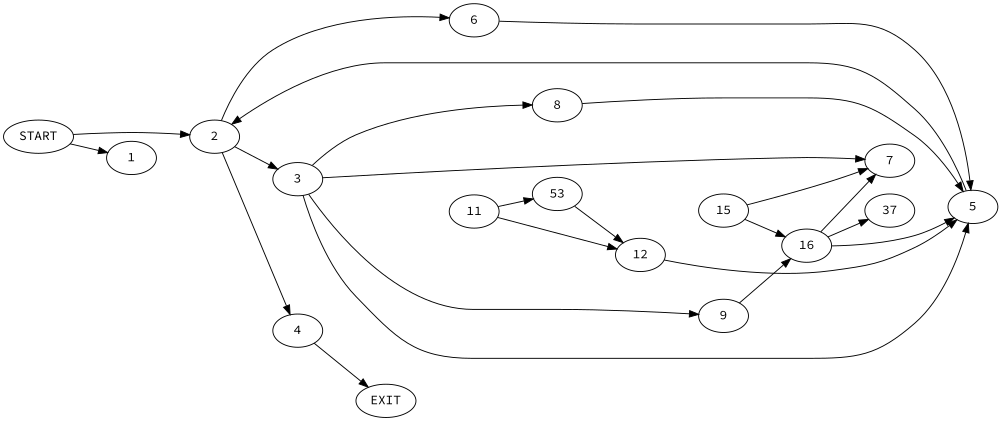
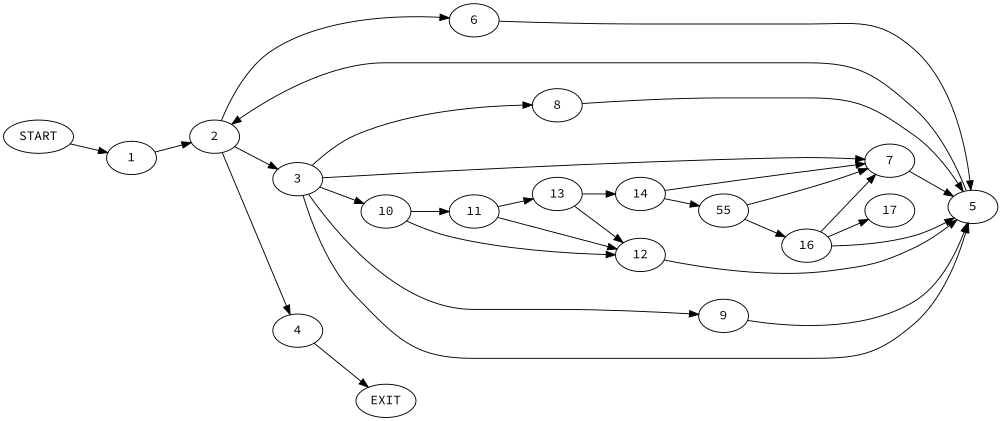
(127, 133) -> (169, 148)
none -> (927, 181)
(557, 194) -> (557, 194)
none -> (640, 194)
(724, 211) -> (724, 211)
(890, 211) -> (890, 211)
none -> (386, 212)
(761, 284) -> (875, 317)
